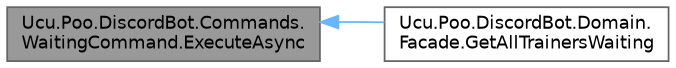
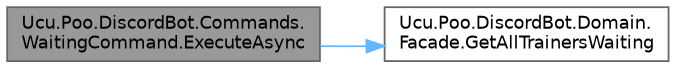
(361, 22) -> (343, 46)
